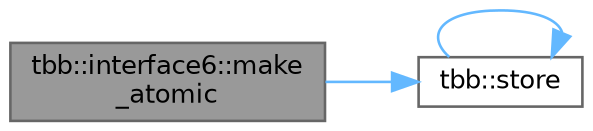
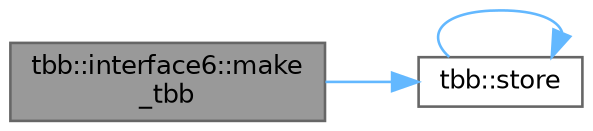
(168, 82) -> (168, 82)
